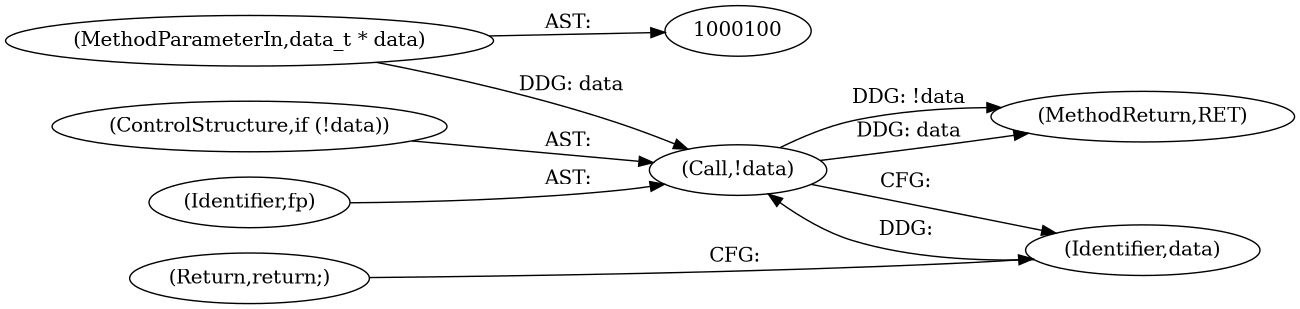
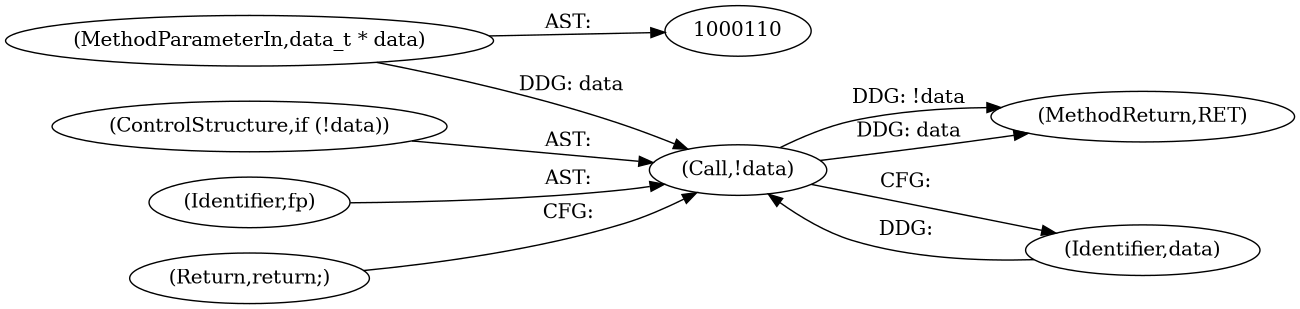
(738, 31) -> (738, 31)
(694, 272) -> (527, 247)
